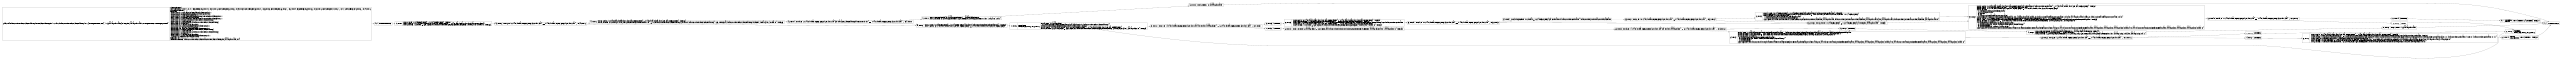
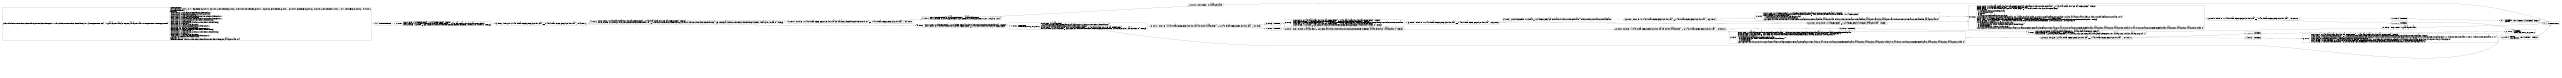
(2403, 23) -> (2403, 23)
